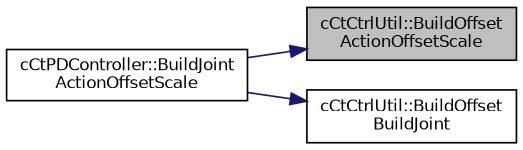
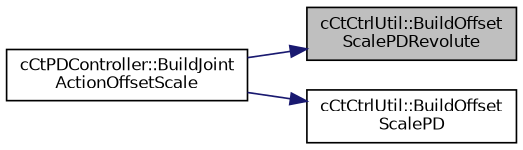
(412, 34) -> (412, 34)
(412, 116) -> (412, 116)
